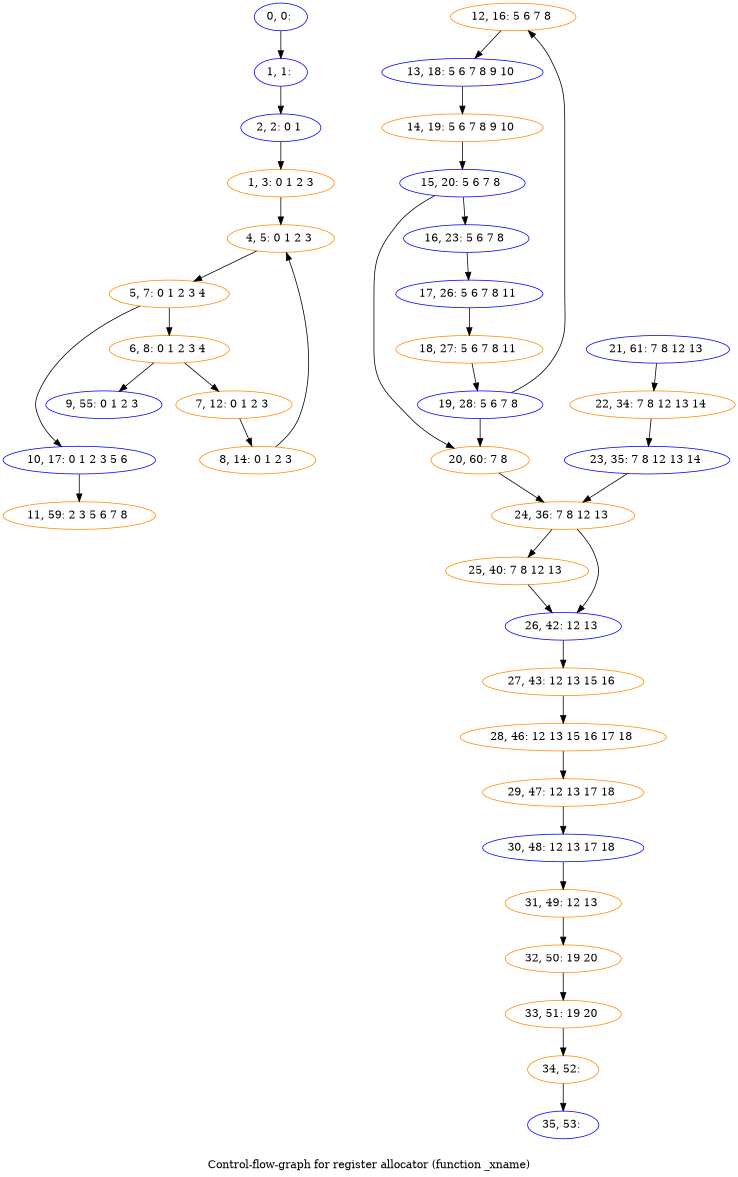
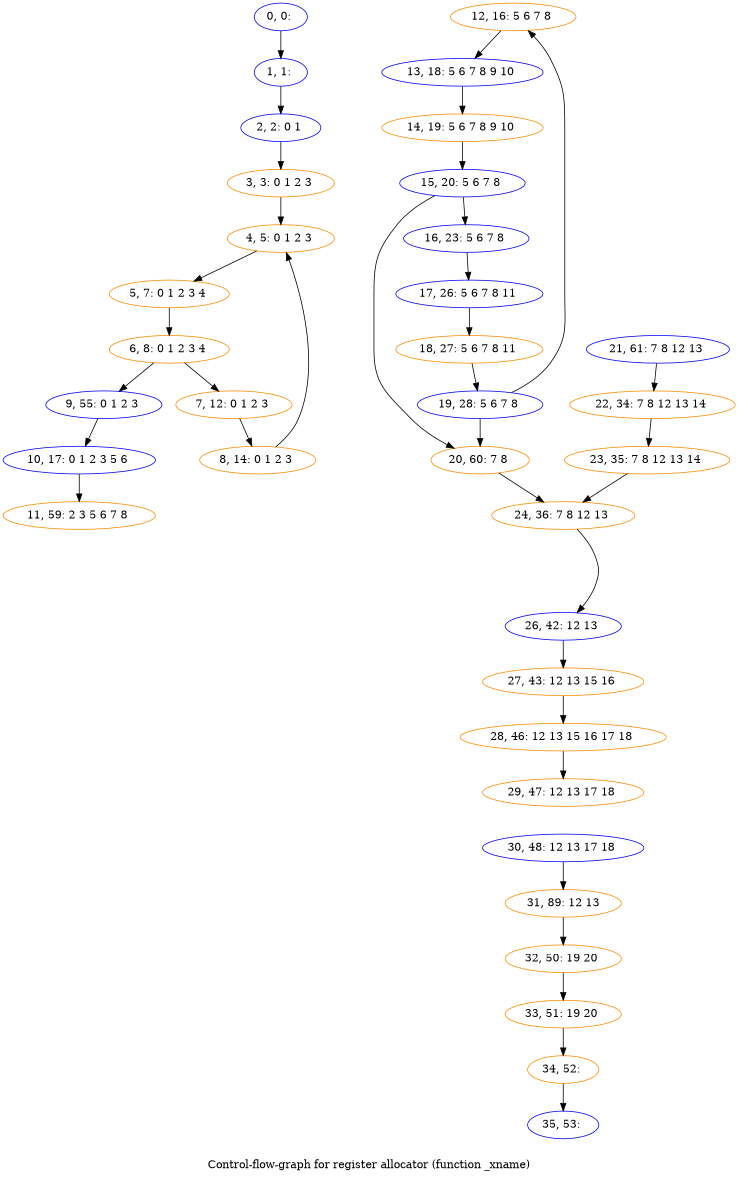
(281, 183) -> (281, 183)
(61, 359) -> (93, 429)
(647, 460) -> (647, 460)
(517, 571) -> none
(563, 816) -> none
(563, 903) -> (563, 903)
